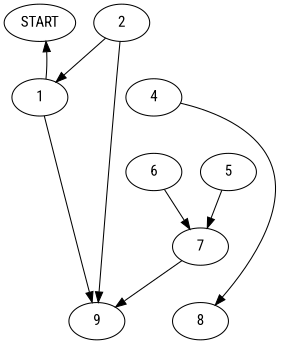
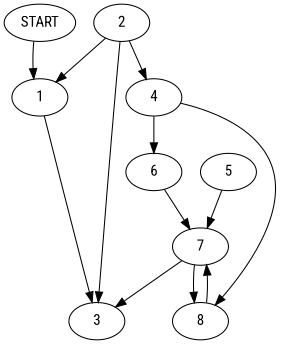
none -> (136, 55)
(47, 65) -> (33, 55)
none -> (154, 130)
none -> (194, 279)
none -> (207, 289)
(97, 321) -> (97, 321)
